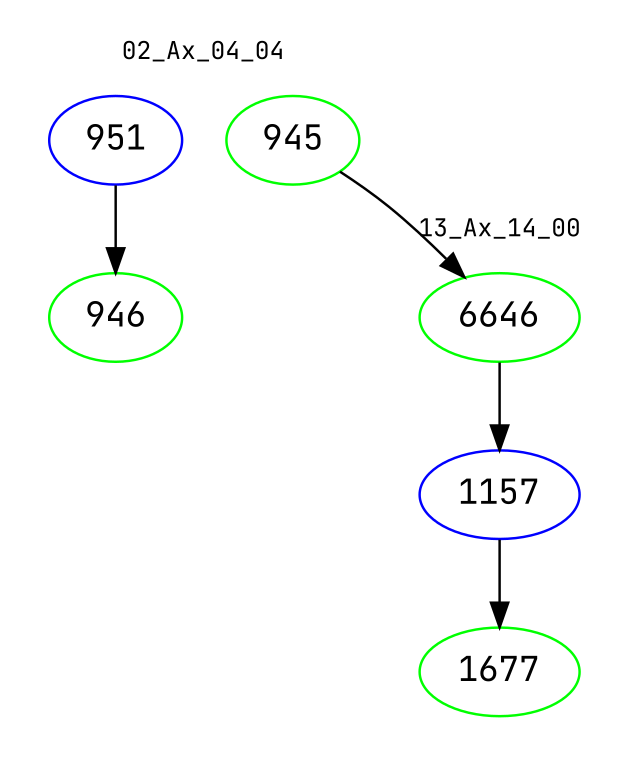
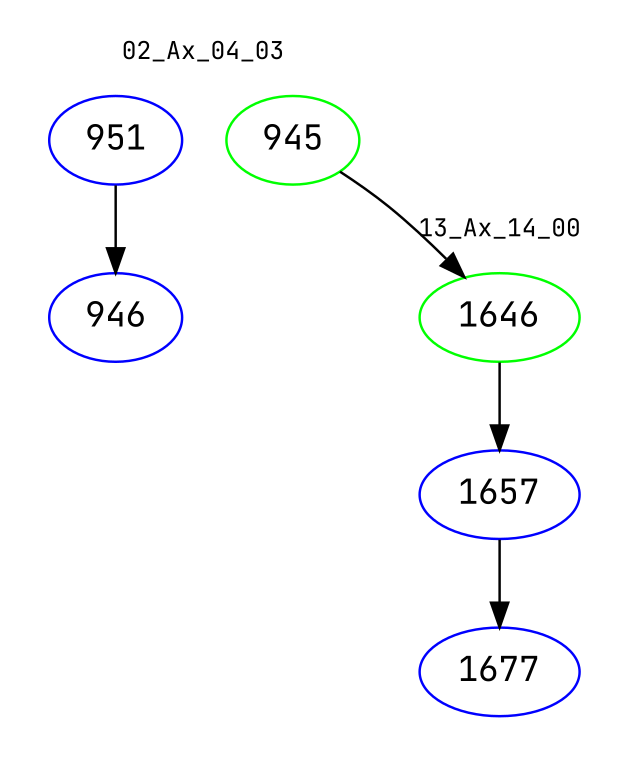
(204, 53) -> (204, 53)
(116, 317) -> (116, 317)
(500, 317) -> (500, 317)
(500, 495) -> (500, 495)
(500, 672) -> (500, 672)
